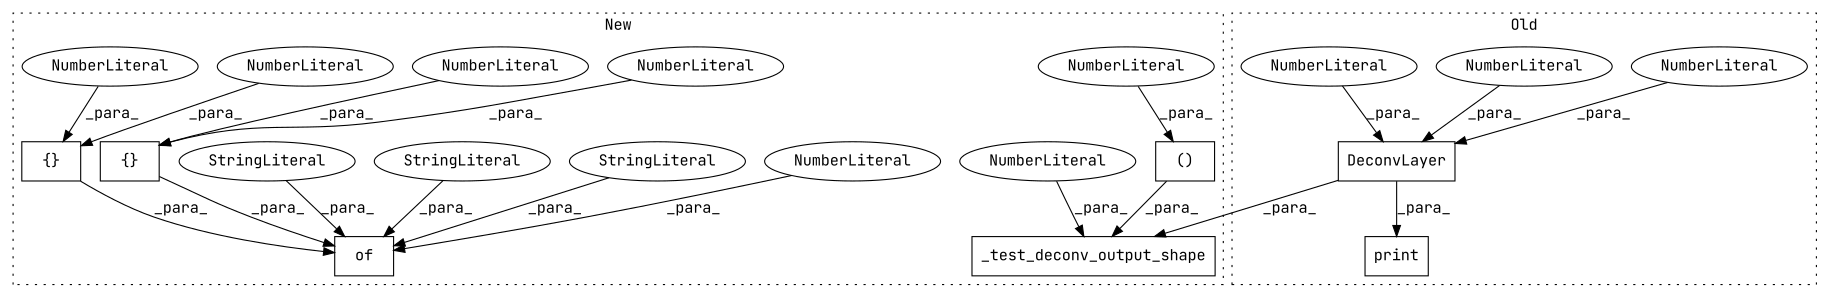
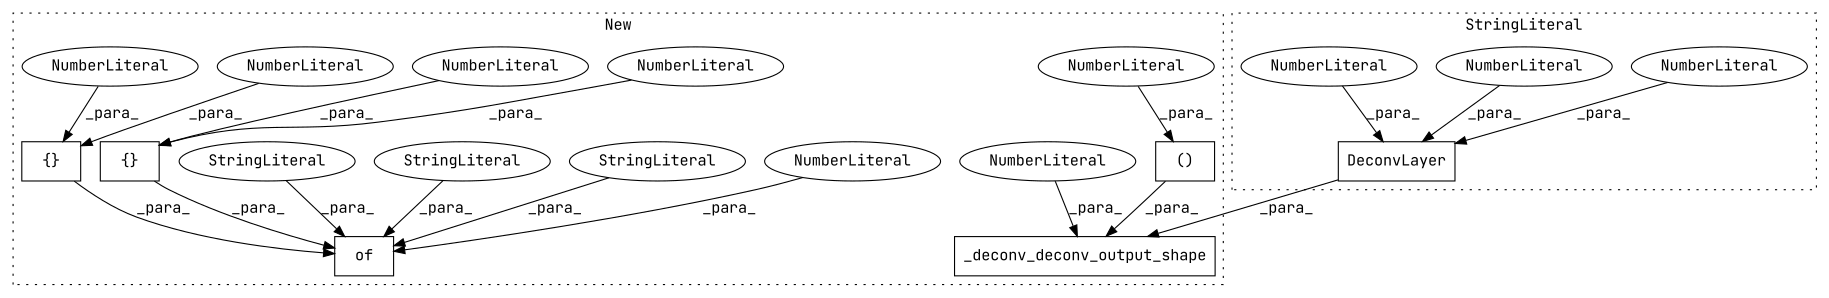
(1524, 26) -> (1524, 26)
(1094, 256) -> (1085, 256)
(1397, 256) -> none
